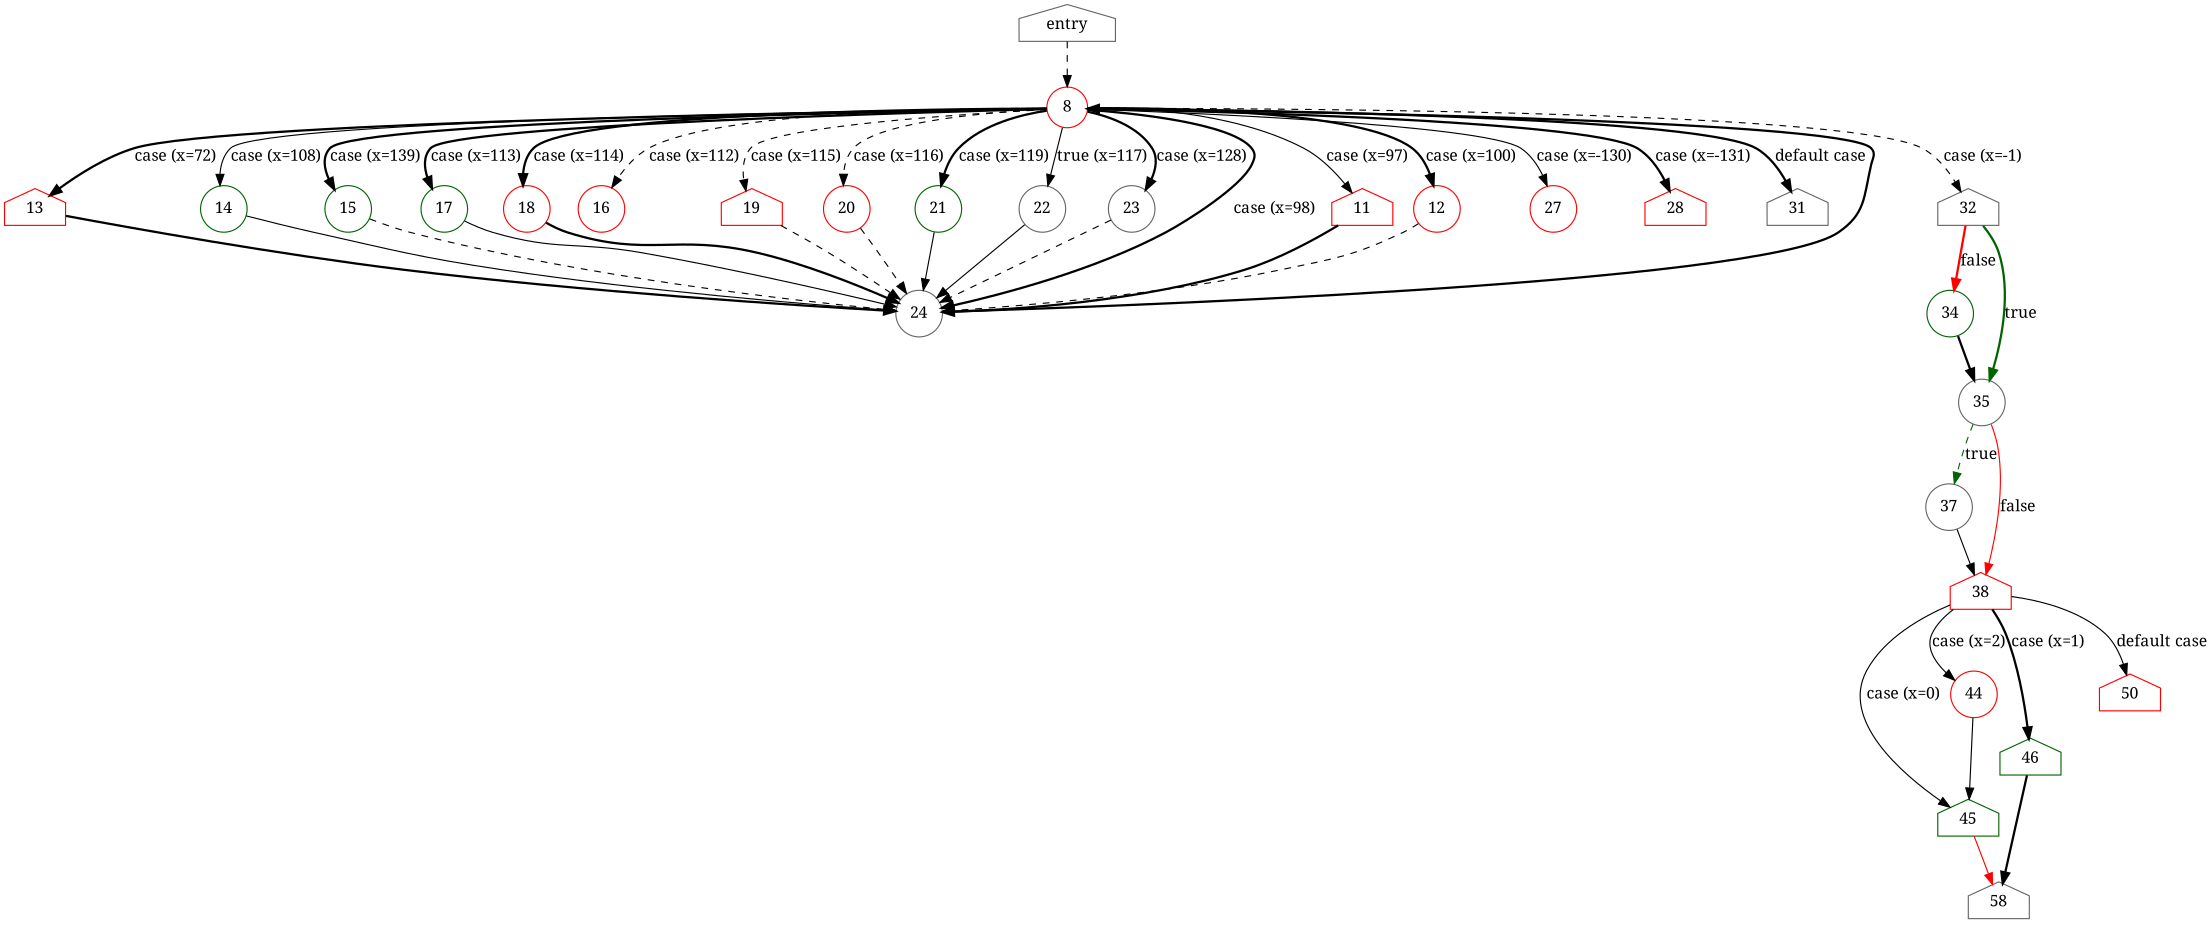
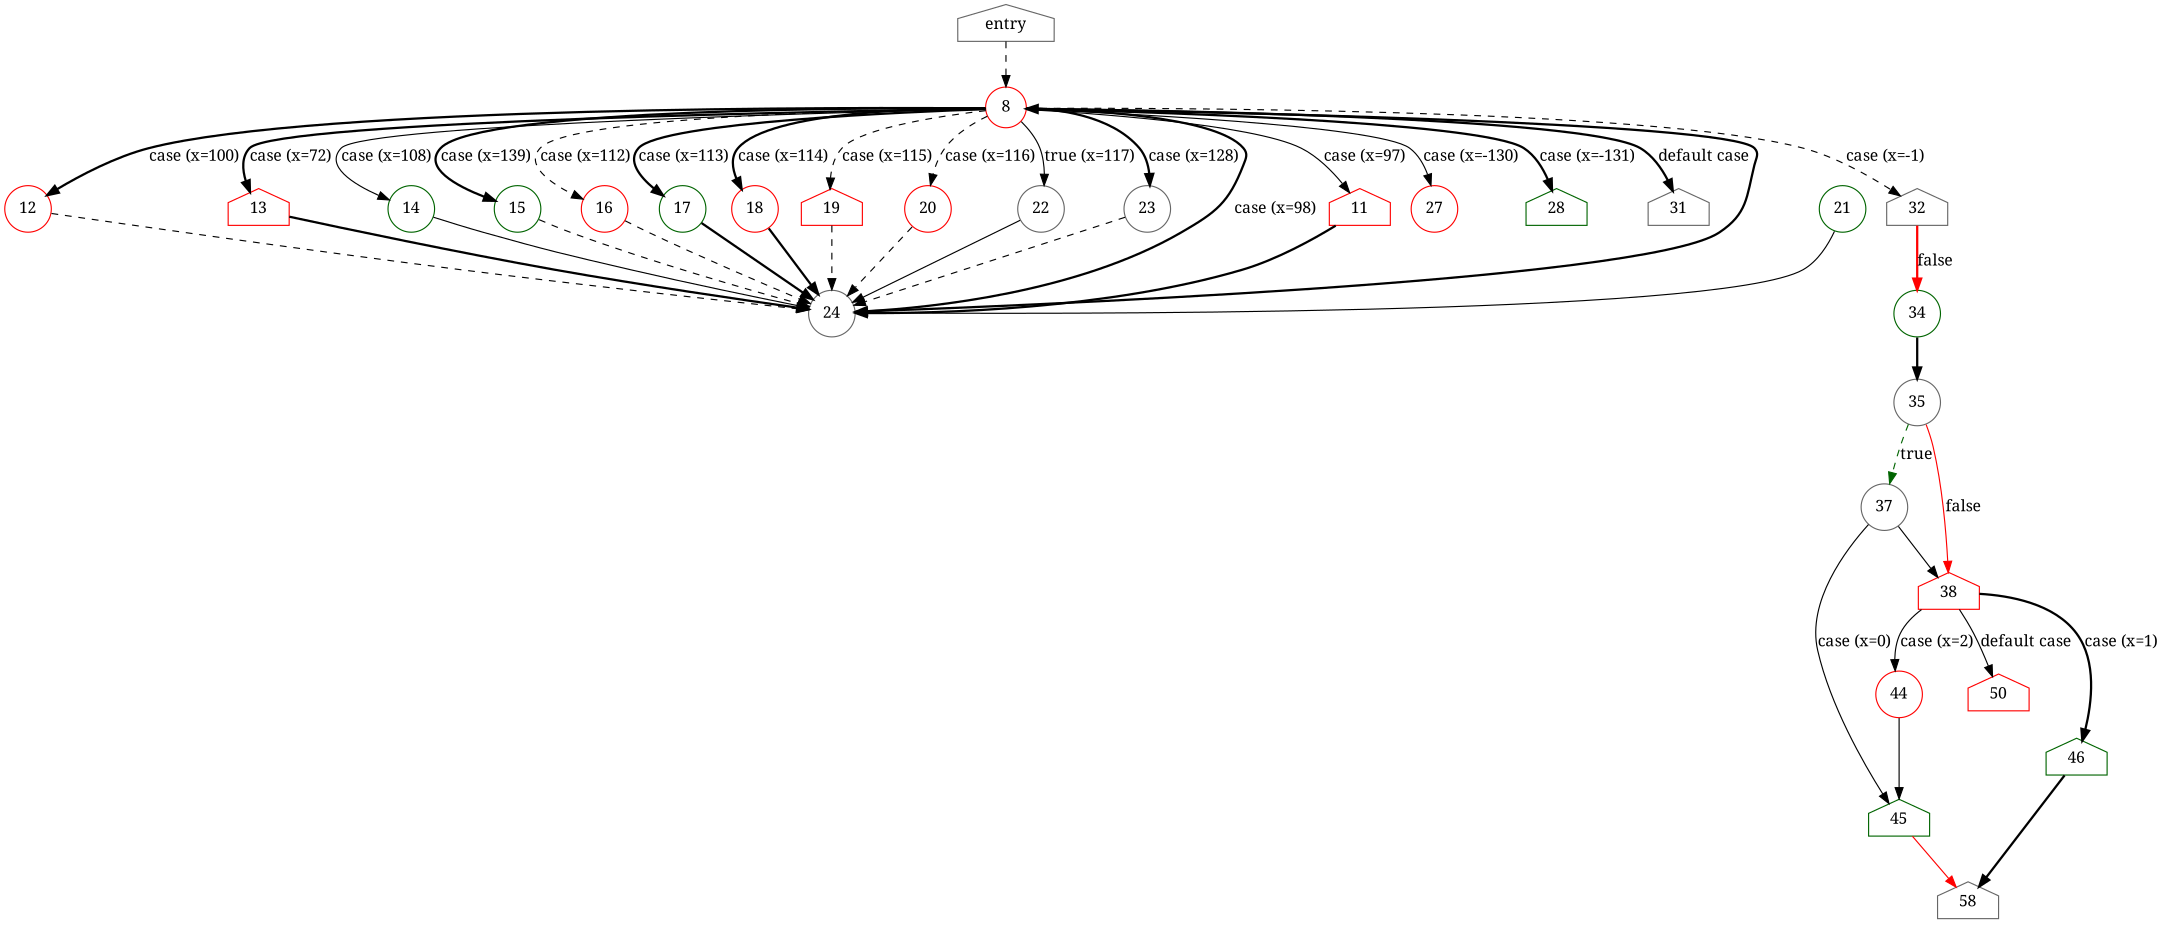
(986, 129) -> none
(1675, 209) -> (1557, 209)
(675, 259) -> (752, 258)
none -> (712, 261)
(2005, 296) -> none
(1861, 697) -> (1820, 659)
